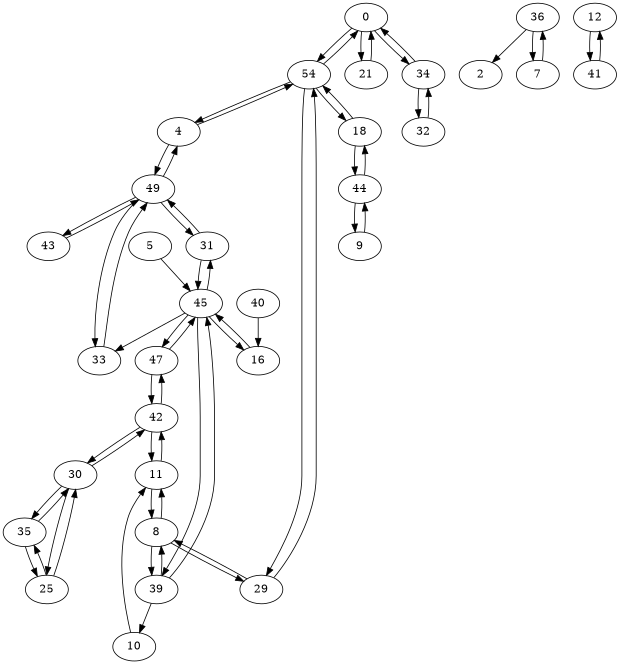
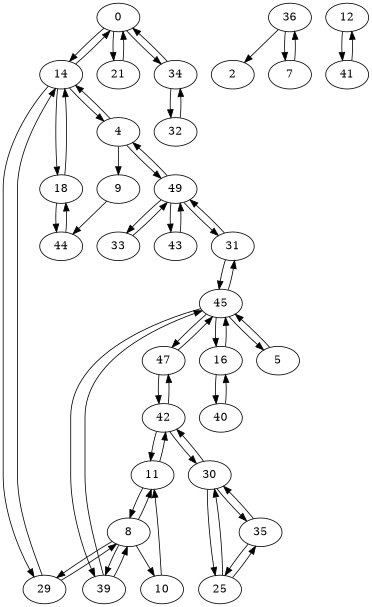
(309, 75) -> (61, 75)
(355, 214) -> (118, 157)
(154, 330) -> (243, 331)
none -> (216, 385)
(147, 614) -> (143, 557)
